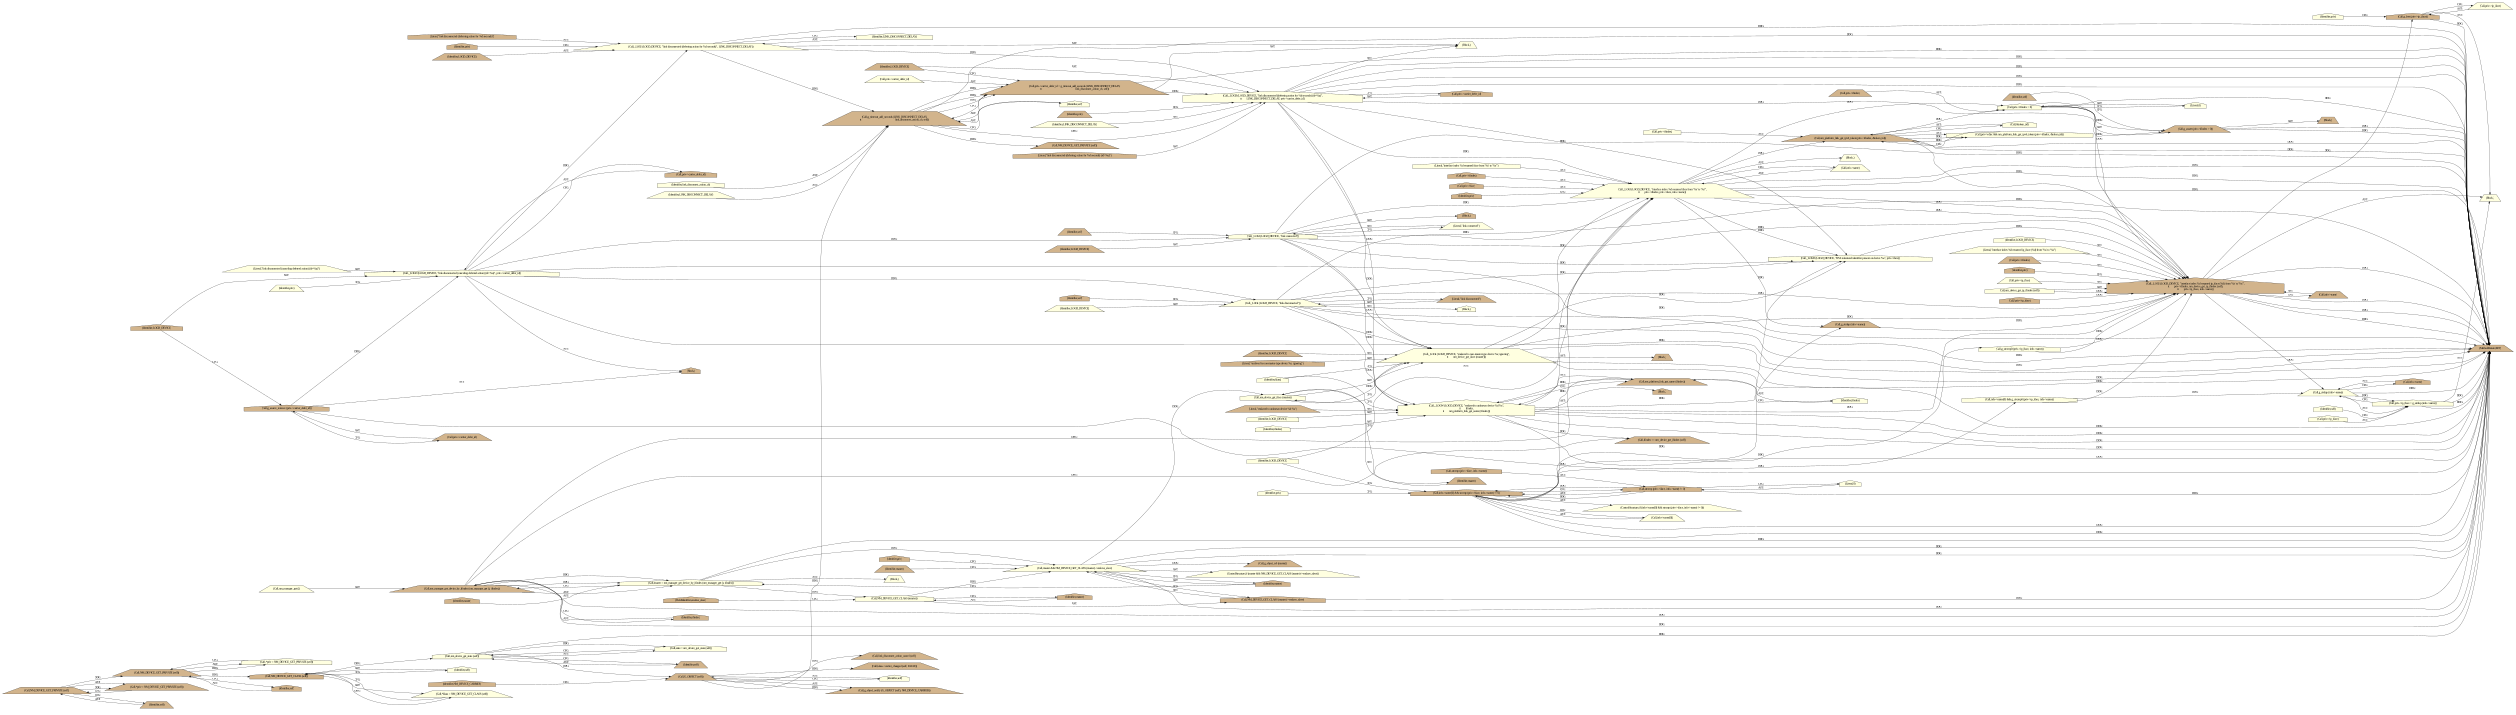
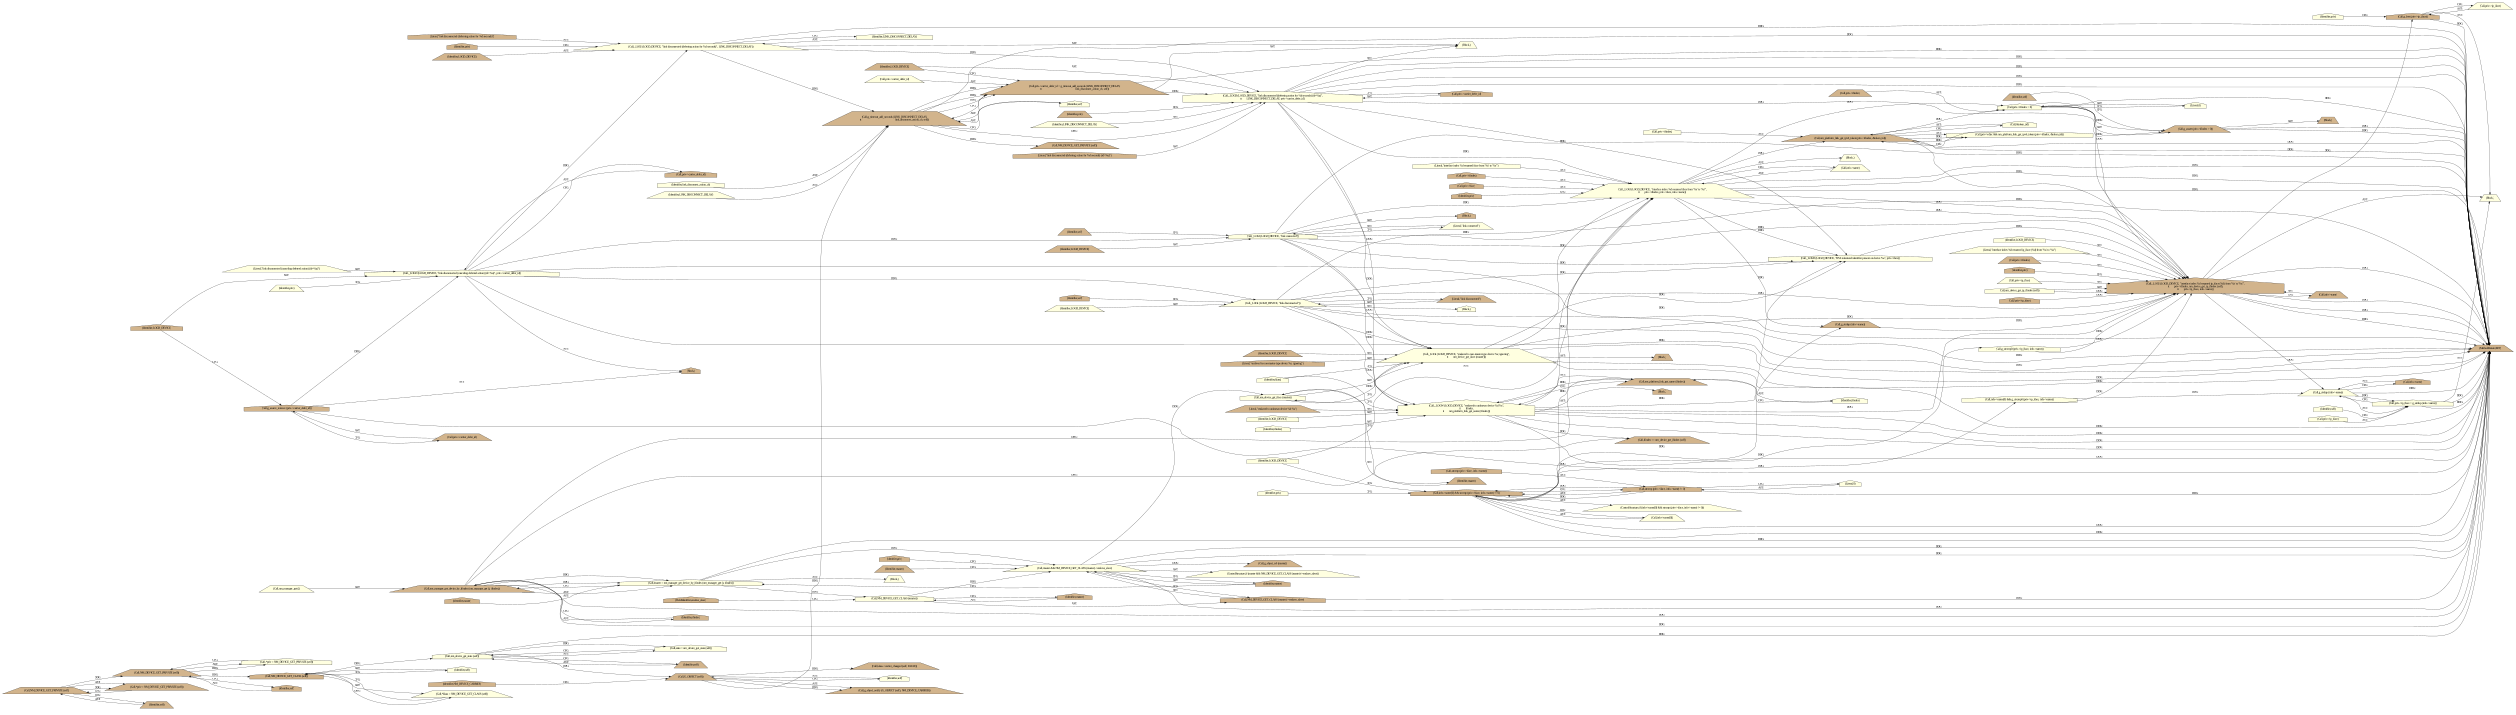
(894, 656) -> none
